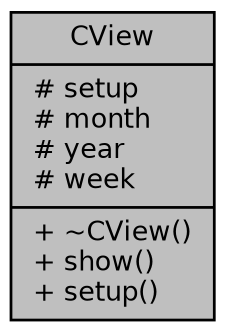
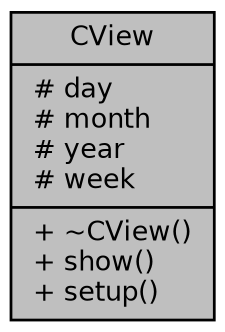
(87, 89) -> (74, 89)
